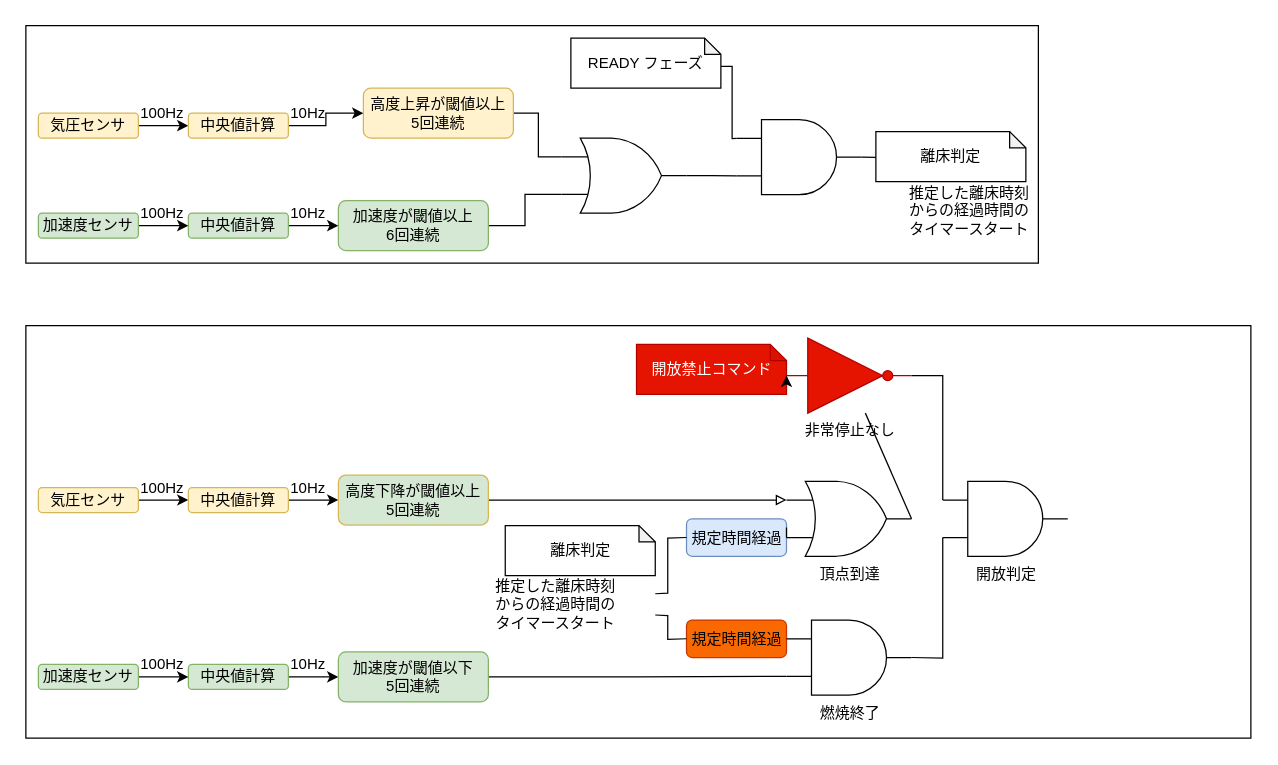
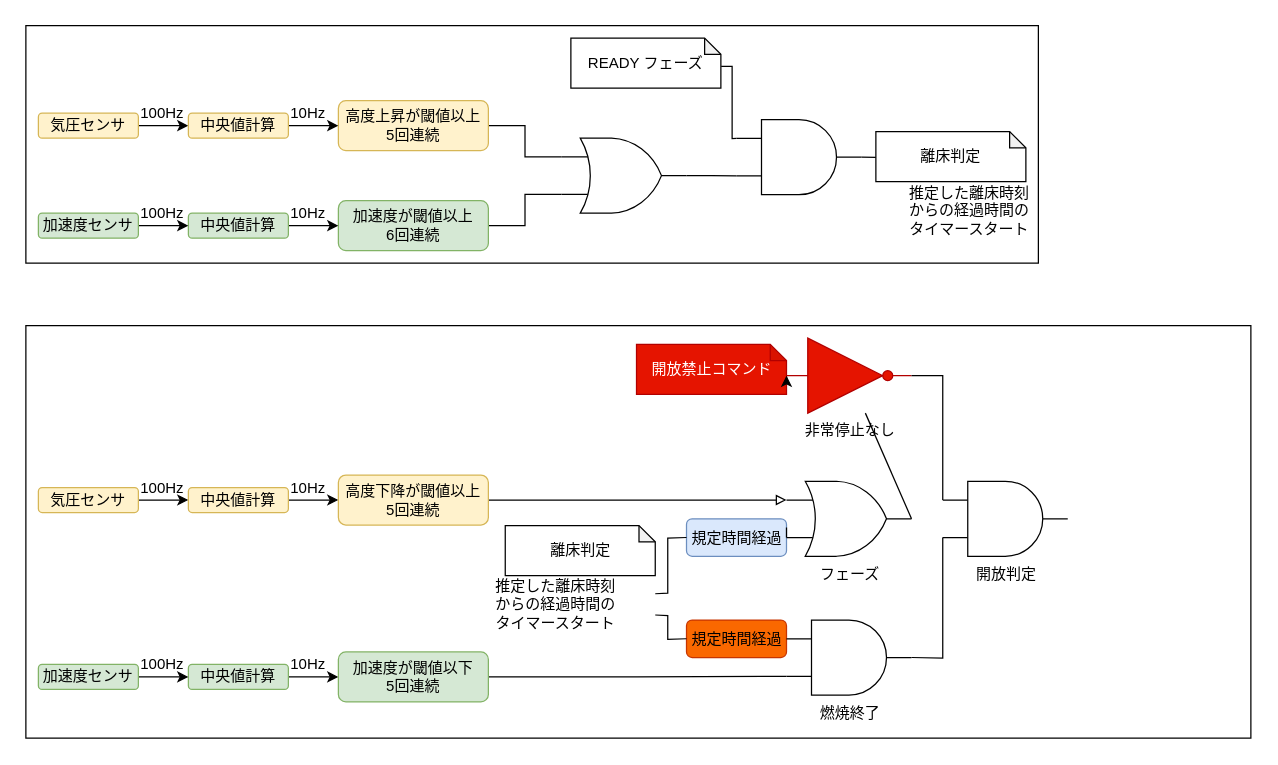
(438, 113) -> (413, 126)
(413, 500) -> (413, 500)
(850, 575) -> (850, 575)
